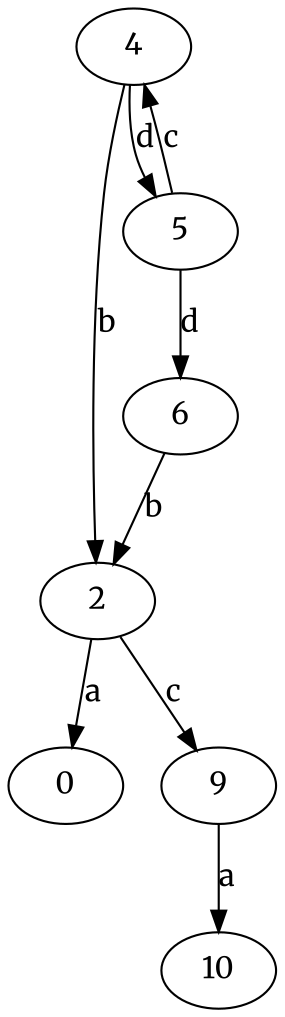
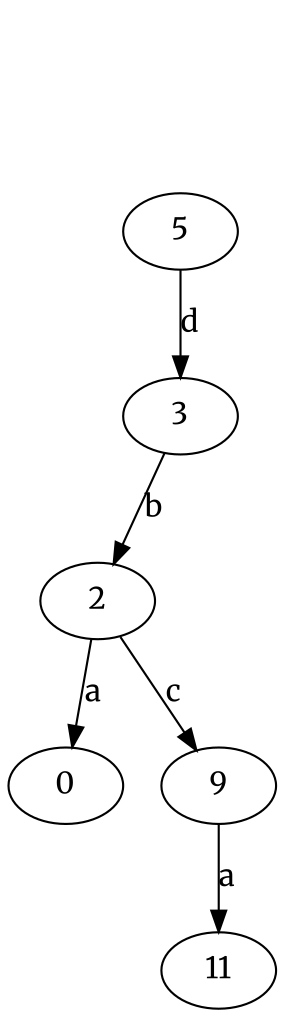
(134, 47) -> none
(181, 416) -> (181, 416)
(219, 970) -> (219, 970)
